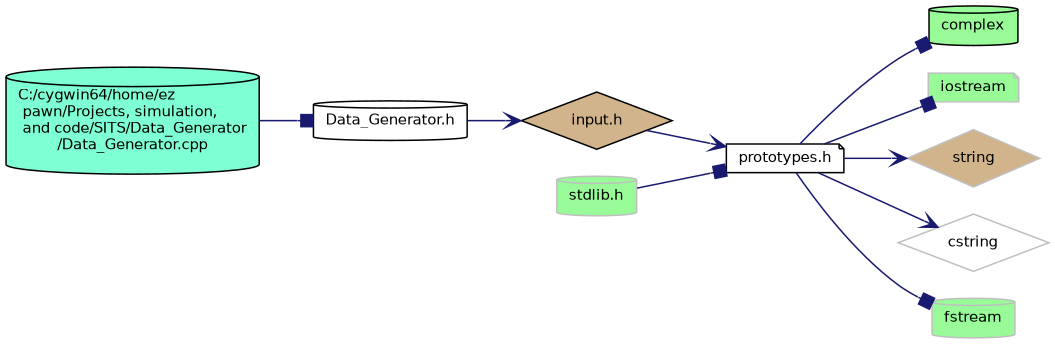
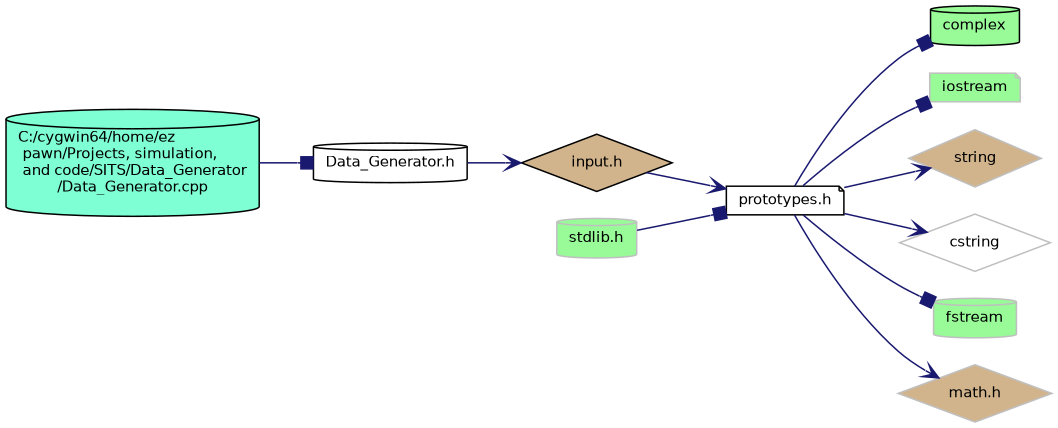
none -> (975, 393)
